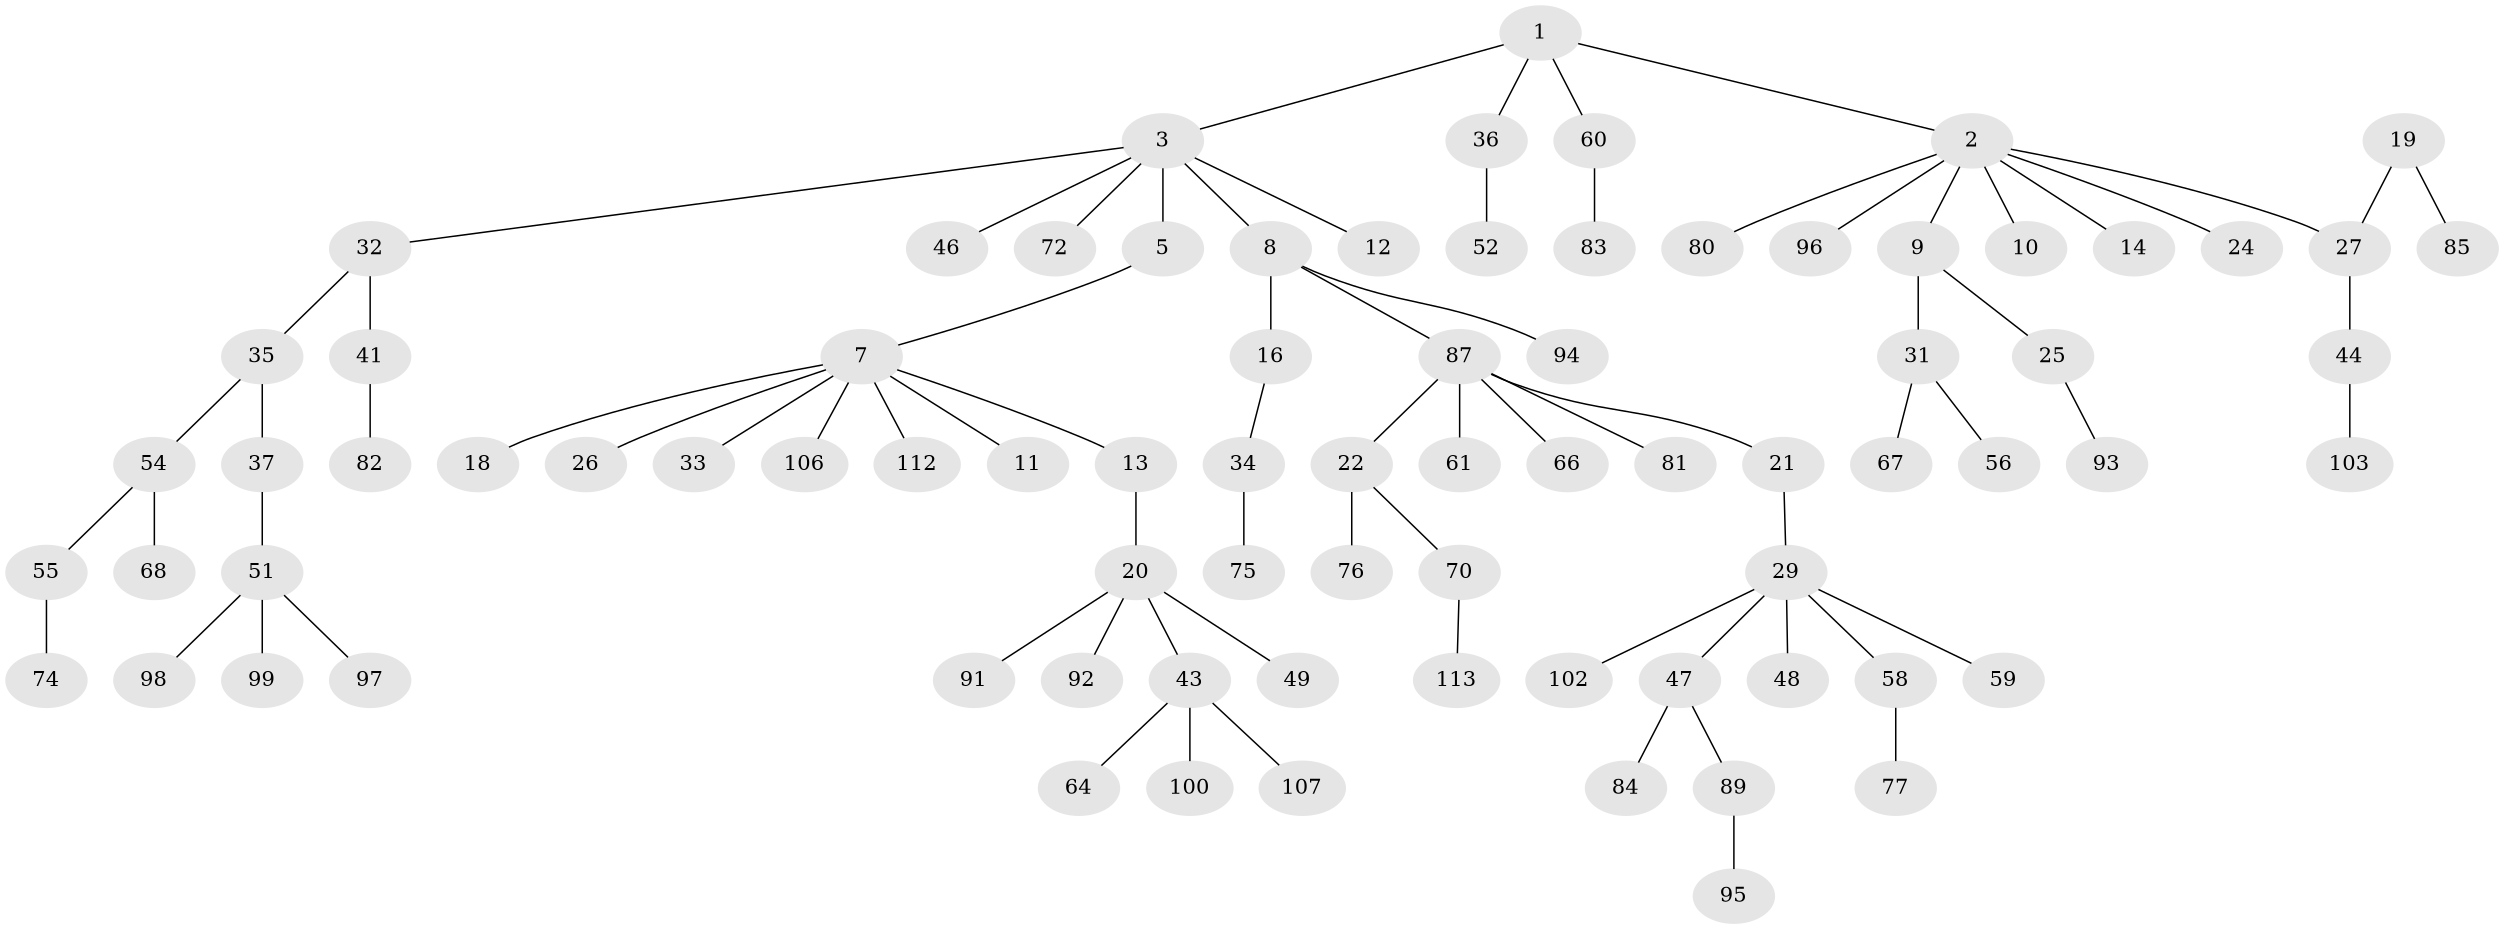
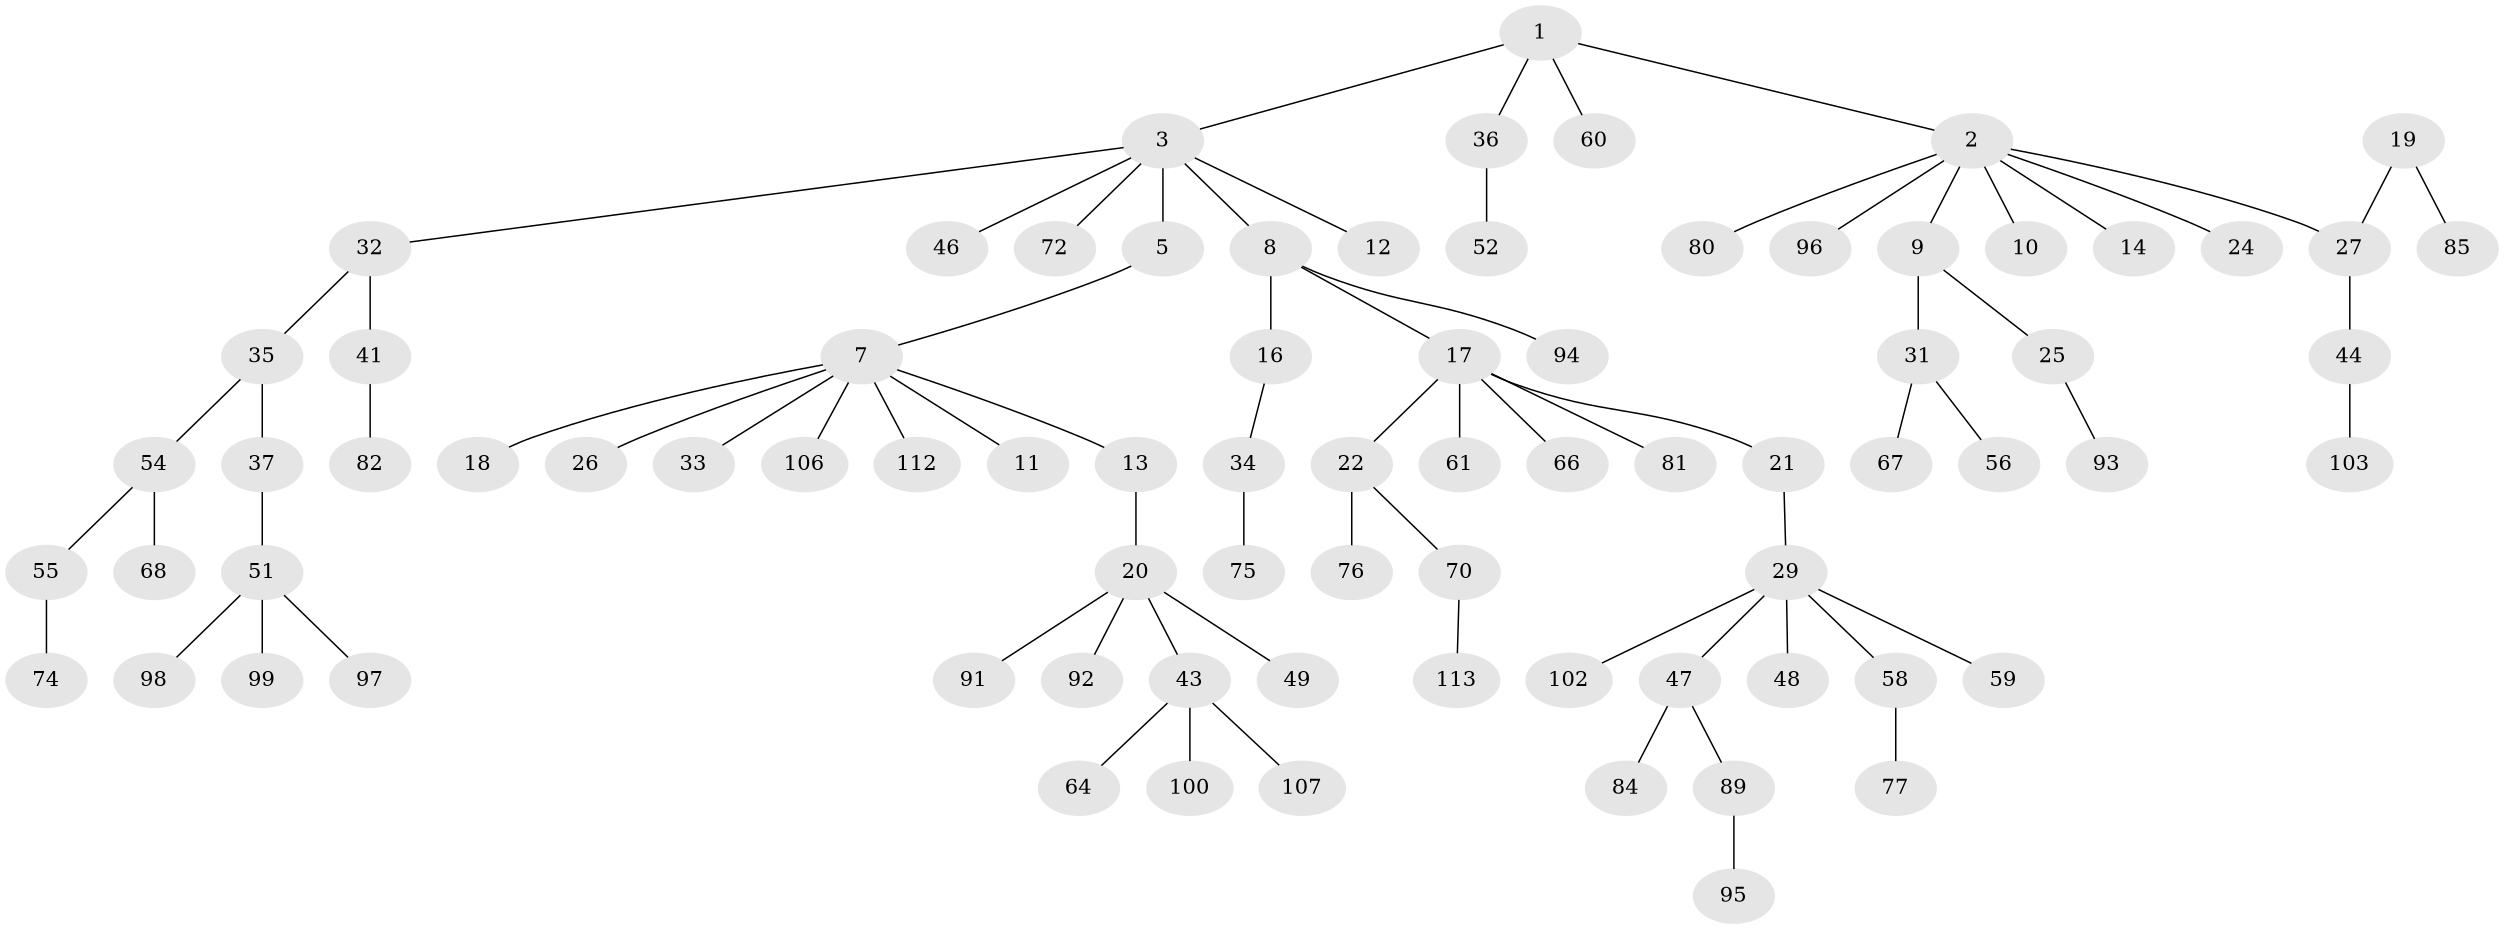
(1595, 249) -> none
(1460, 357) -> (1460, 357)
